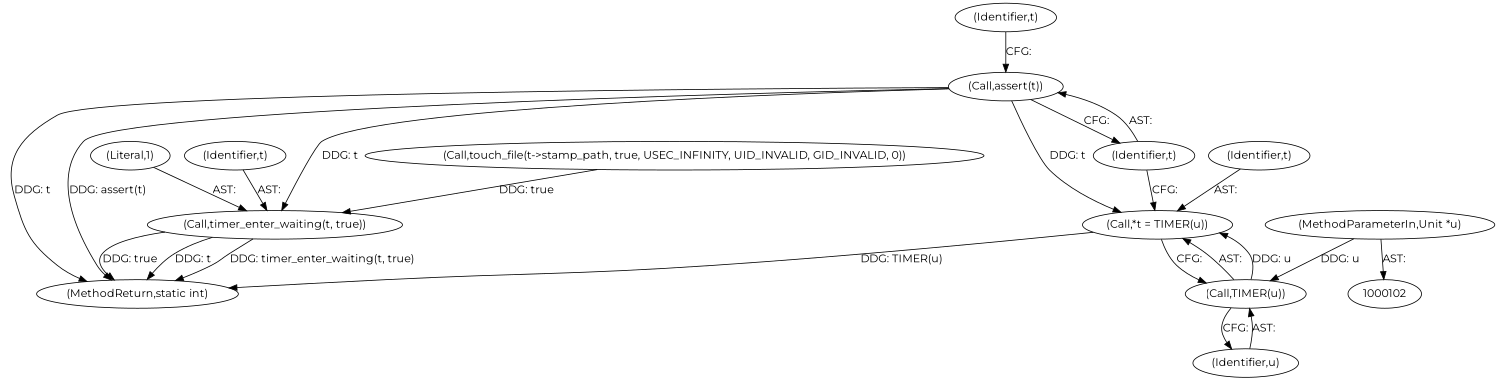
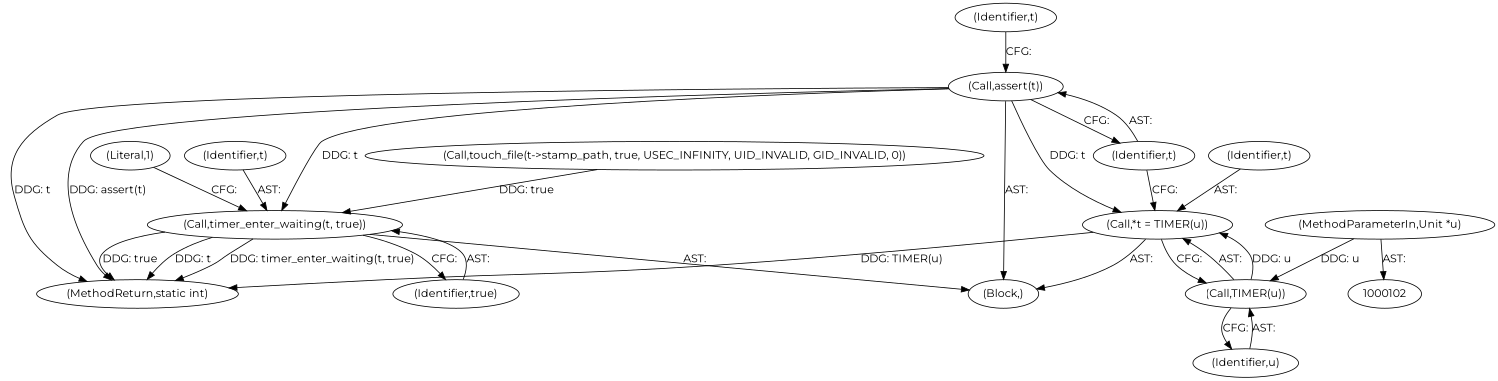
(226, 190) -> (226, 190)
none -> (456, 294)
none -> (1003, 294)
